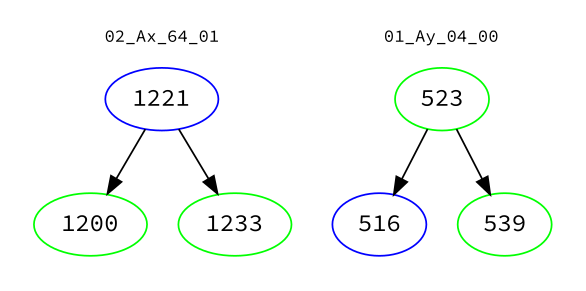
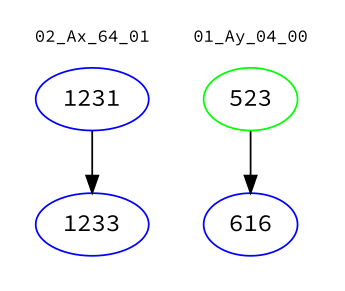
(162, 99) -> (92, 99)
(90, 224) -> none
(235, 224) -> (92, 224)
(379, 224) -> (251, 224)
(505, 224) -> none
